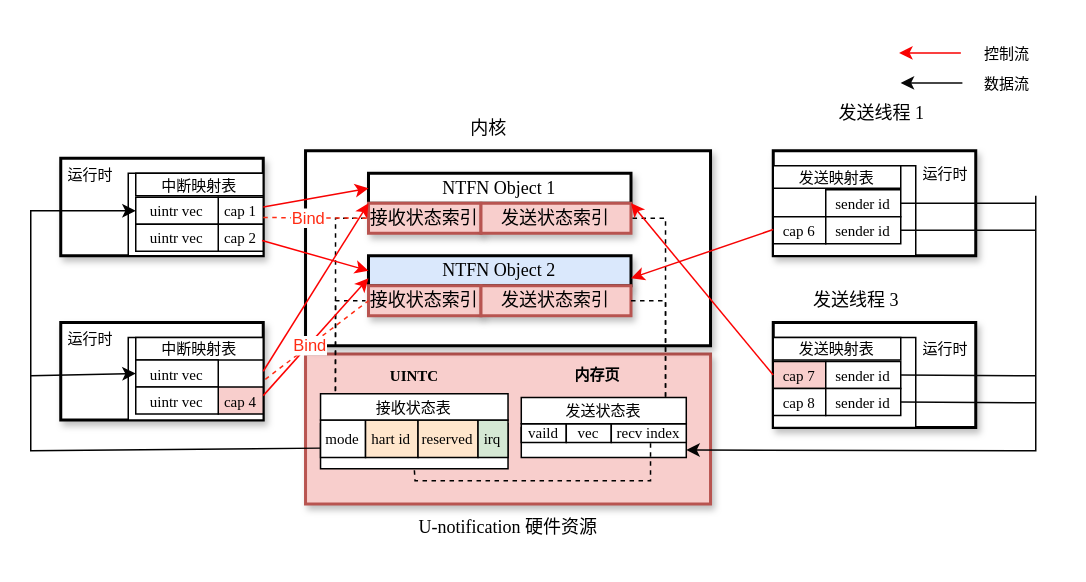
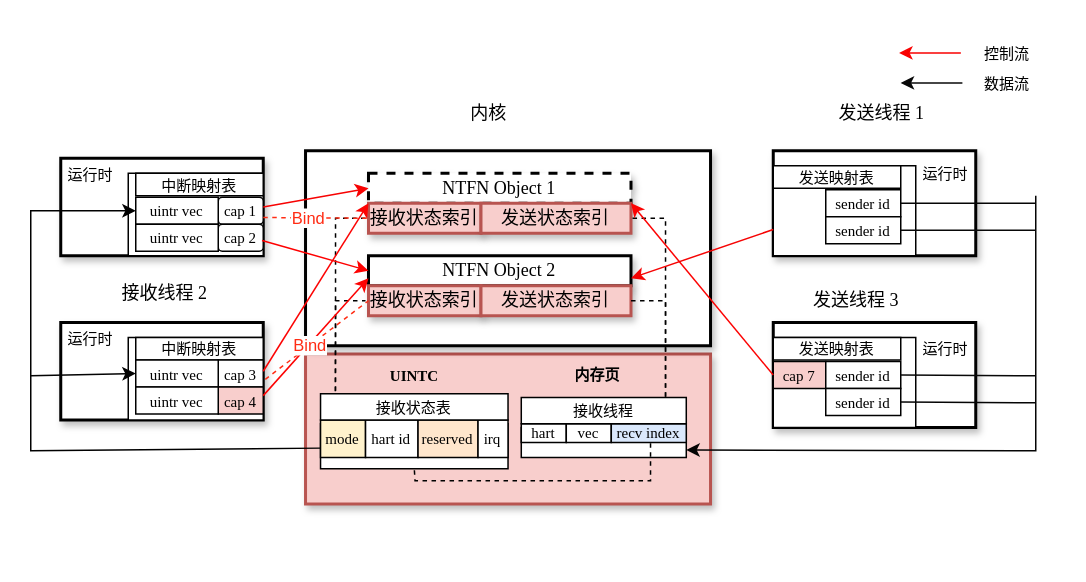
(488, 128) -> (488, 113)
(500, 188) -> (500, 188)
(241, 211) -> (241, 211)
(800, 230) -> none
(241, 238) -> (241, 238)
(500, 271) -> (500, 271)
none -> (164, 293)
none -> (241, 374)
(800, 402) -> none
(604, 410) -> (604, 410)
(544, 433) -> (544, 433)
(649, 433) -> (649, 433)
(343, 439) -> (343, 439)
(392, 439) -> (392, 439)
(493, 439) -> (493, 439)
(508, 527) -> none
